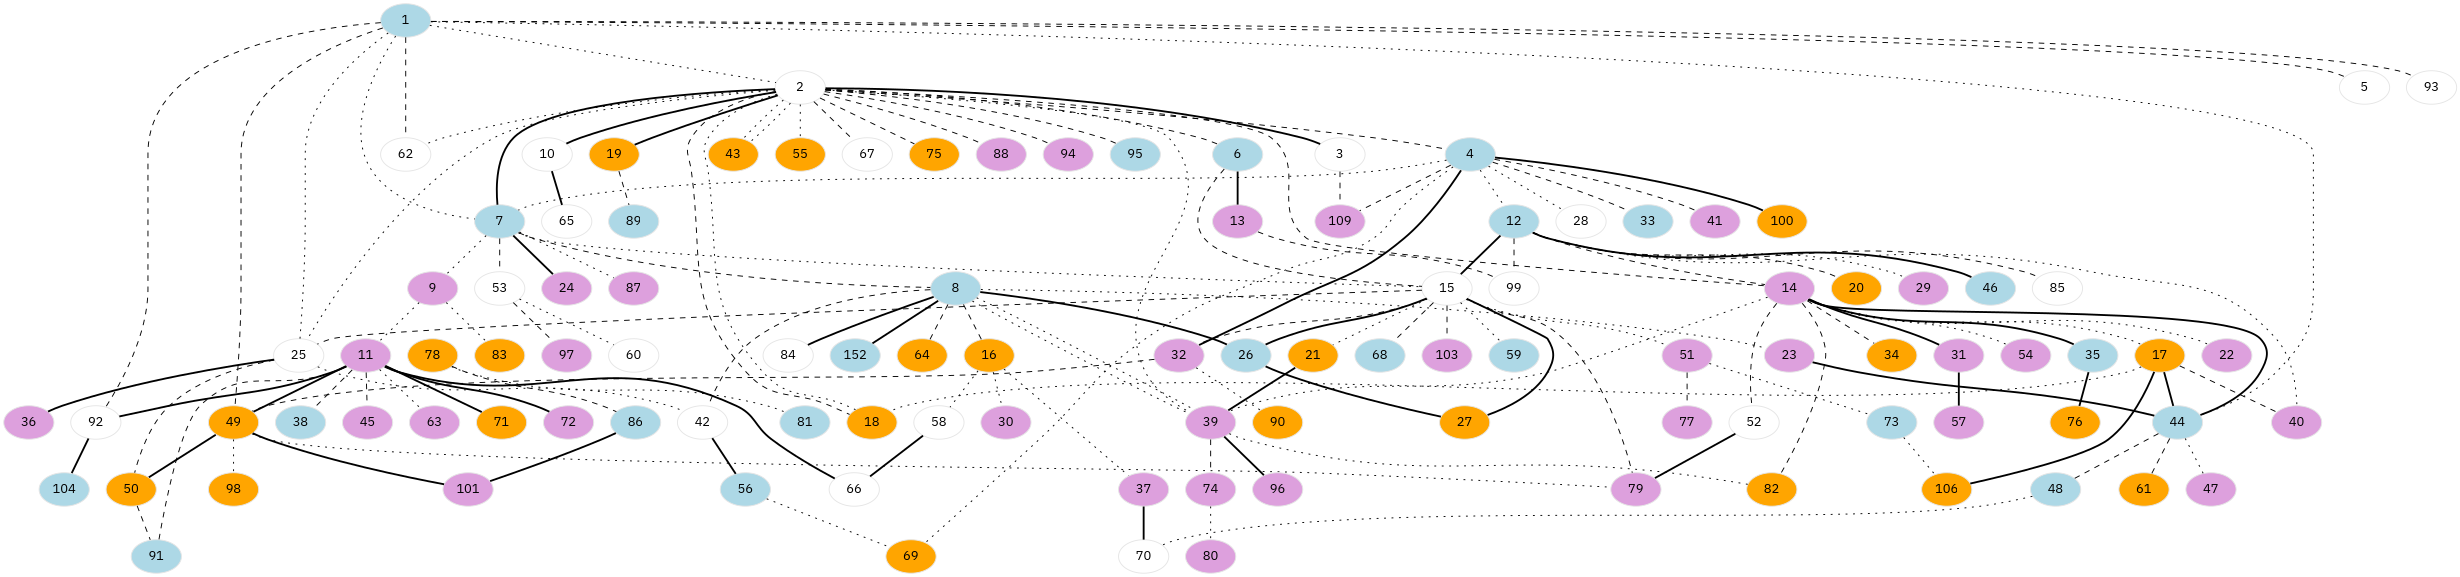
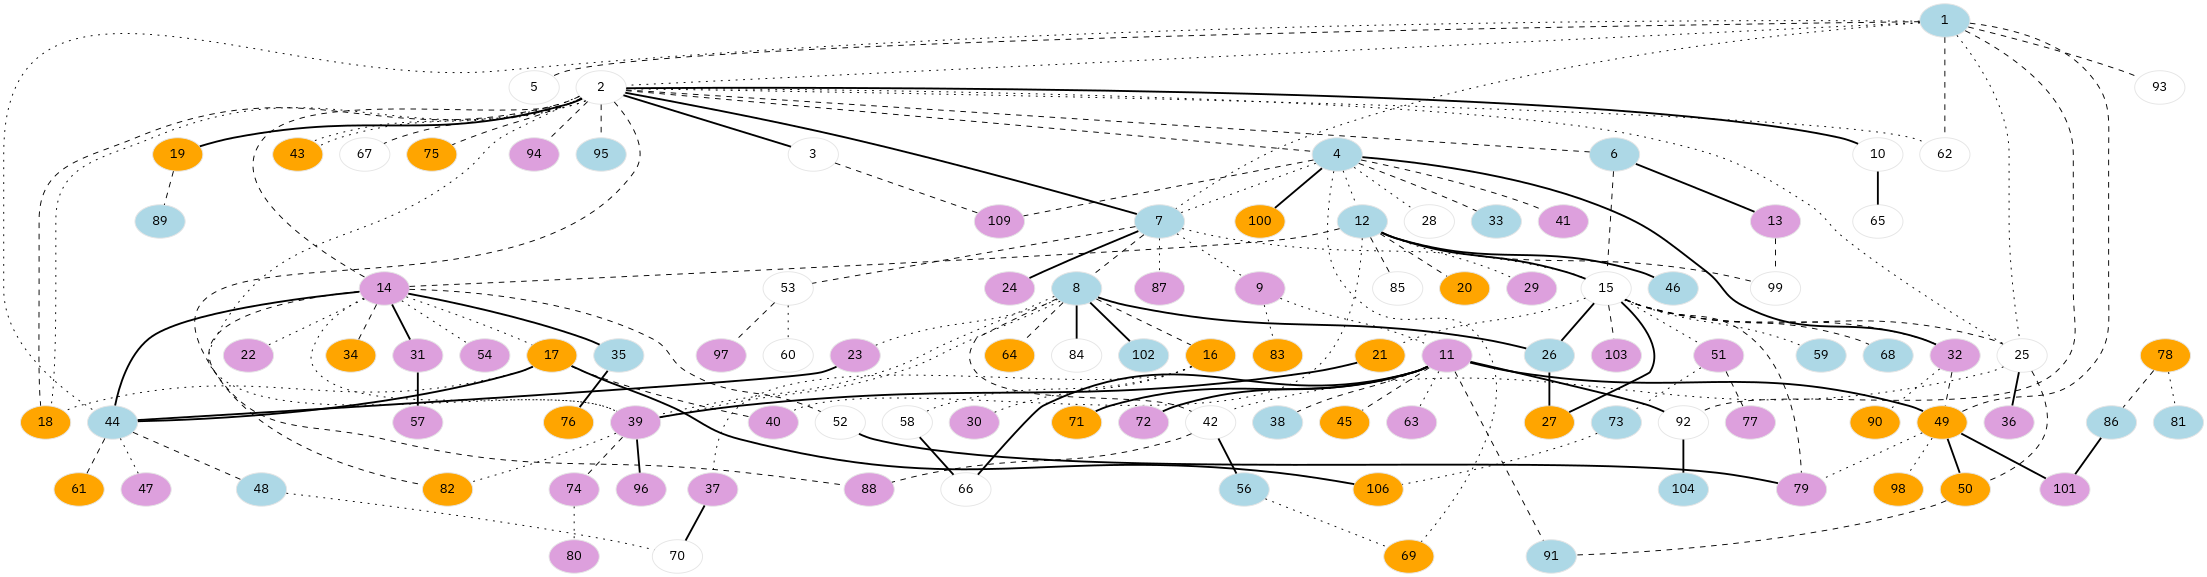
(800, 154) -> none
(855, 355) -> (1144, 355)
(368, 422) -> (1345, 422)
none -> (1004, 463)
